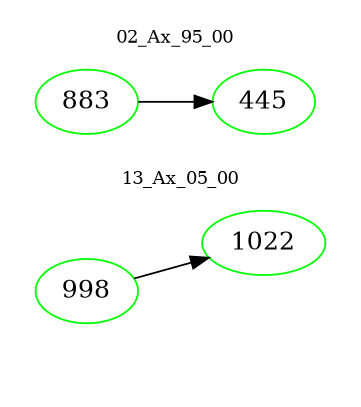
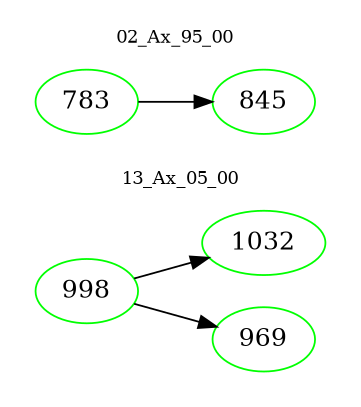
(87, 102) -> (87, 102)
(264, 102) -> (264, 102)
(264, 243) -> (264, 243)
none -> (264, 339)
